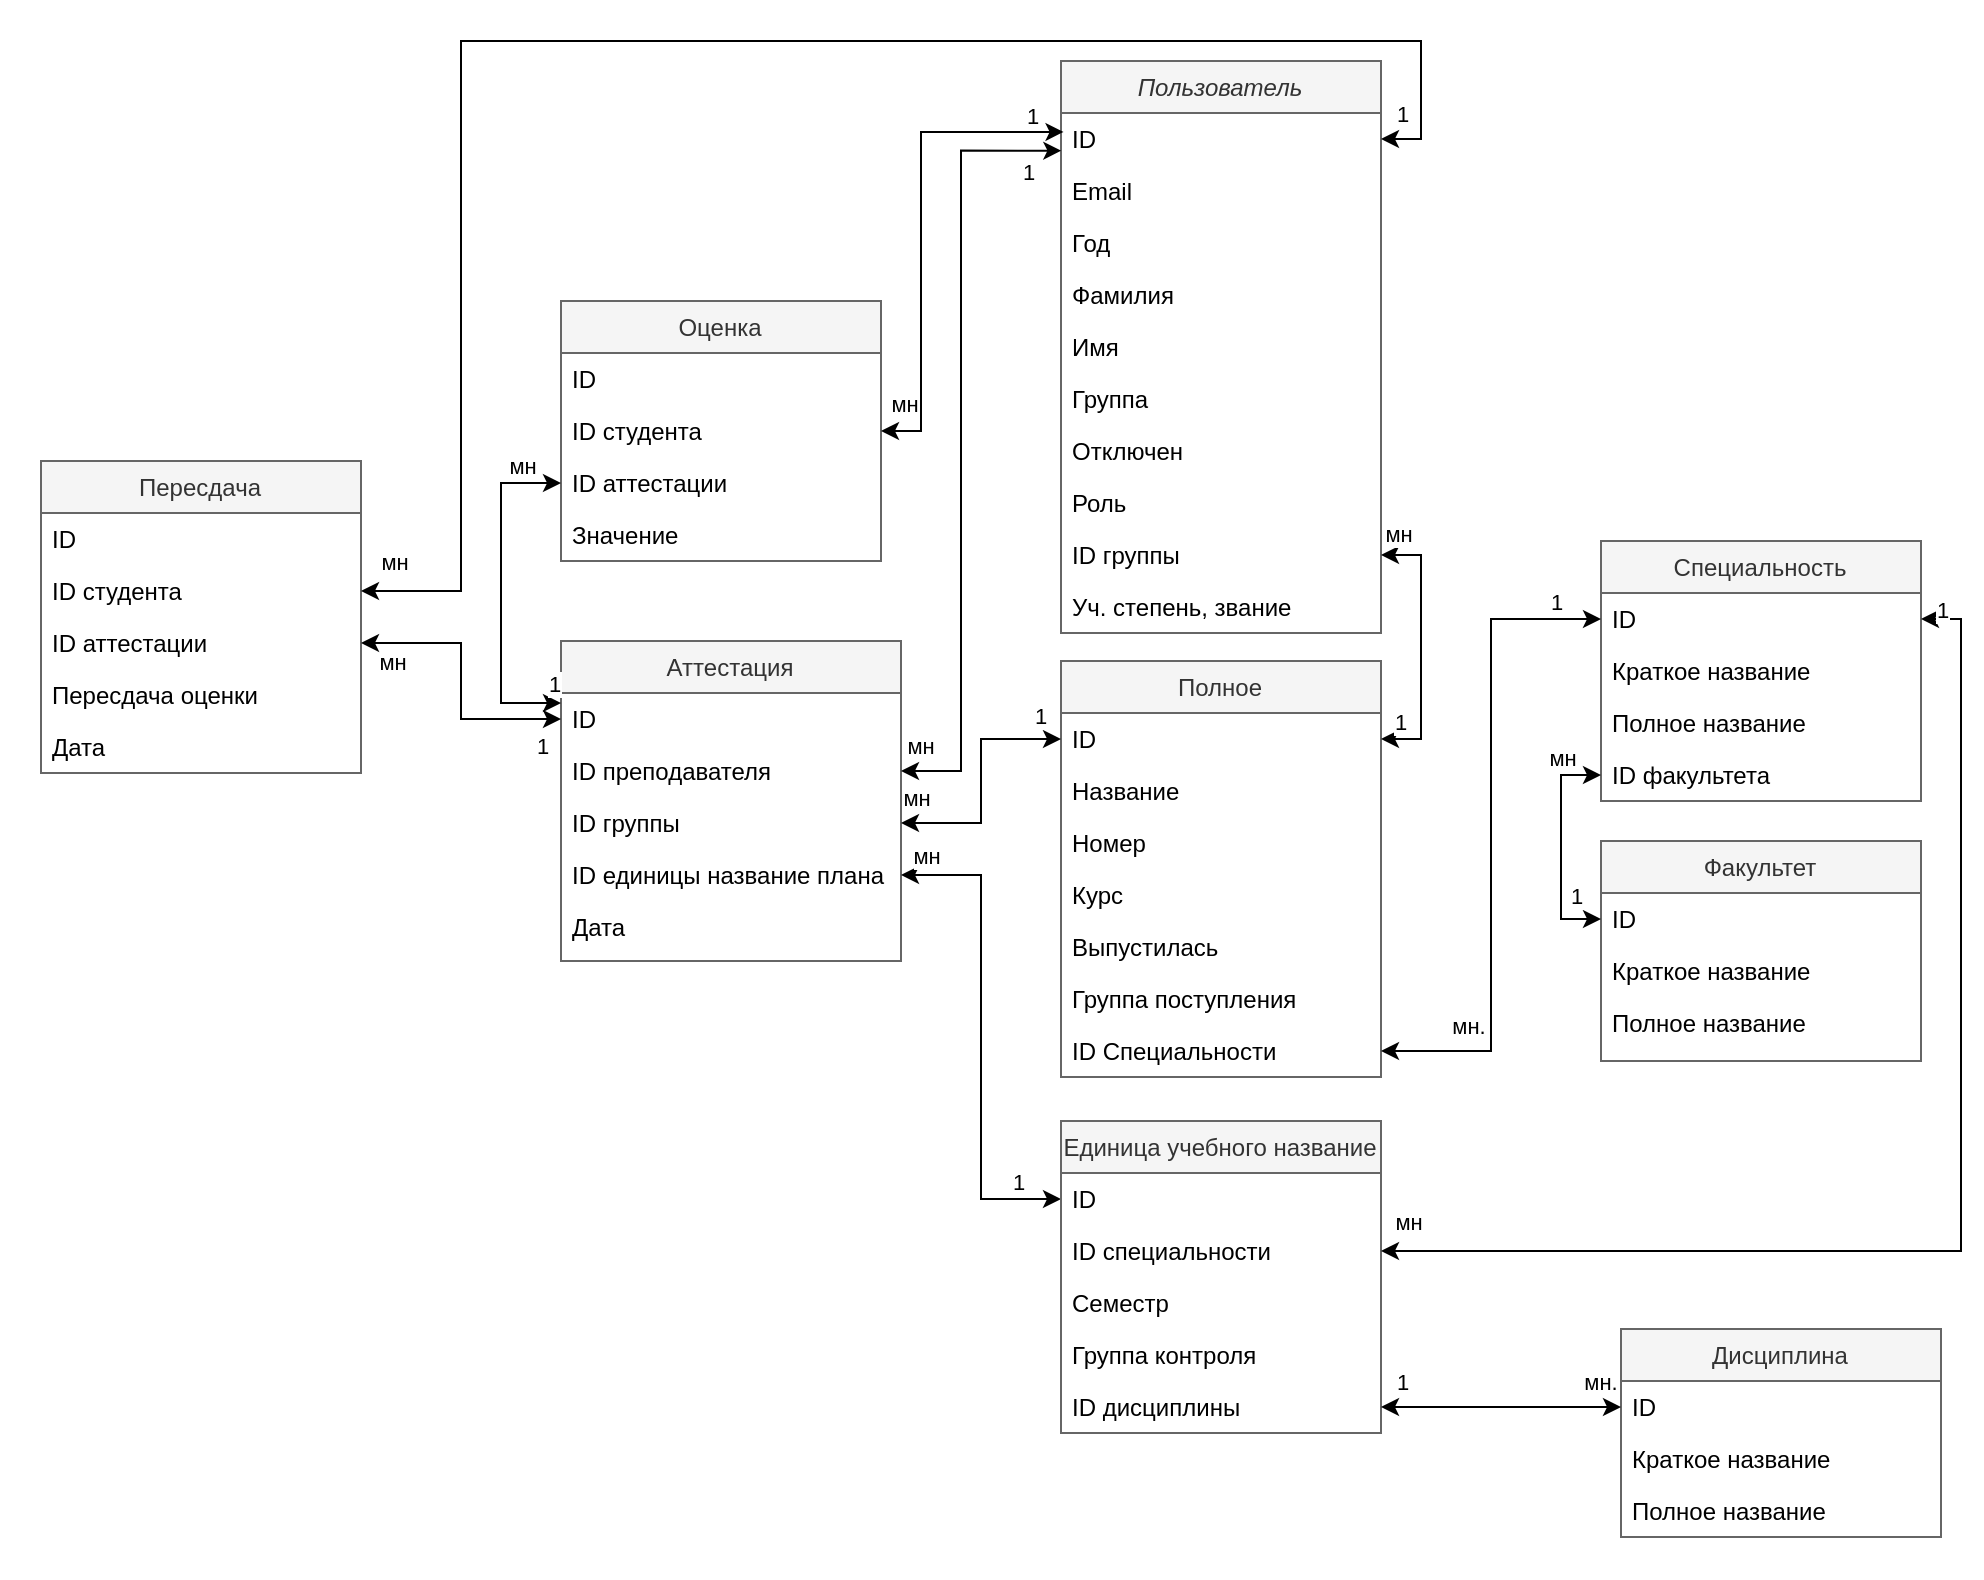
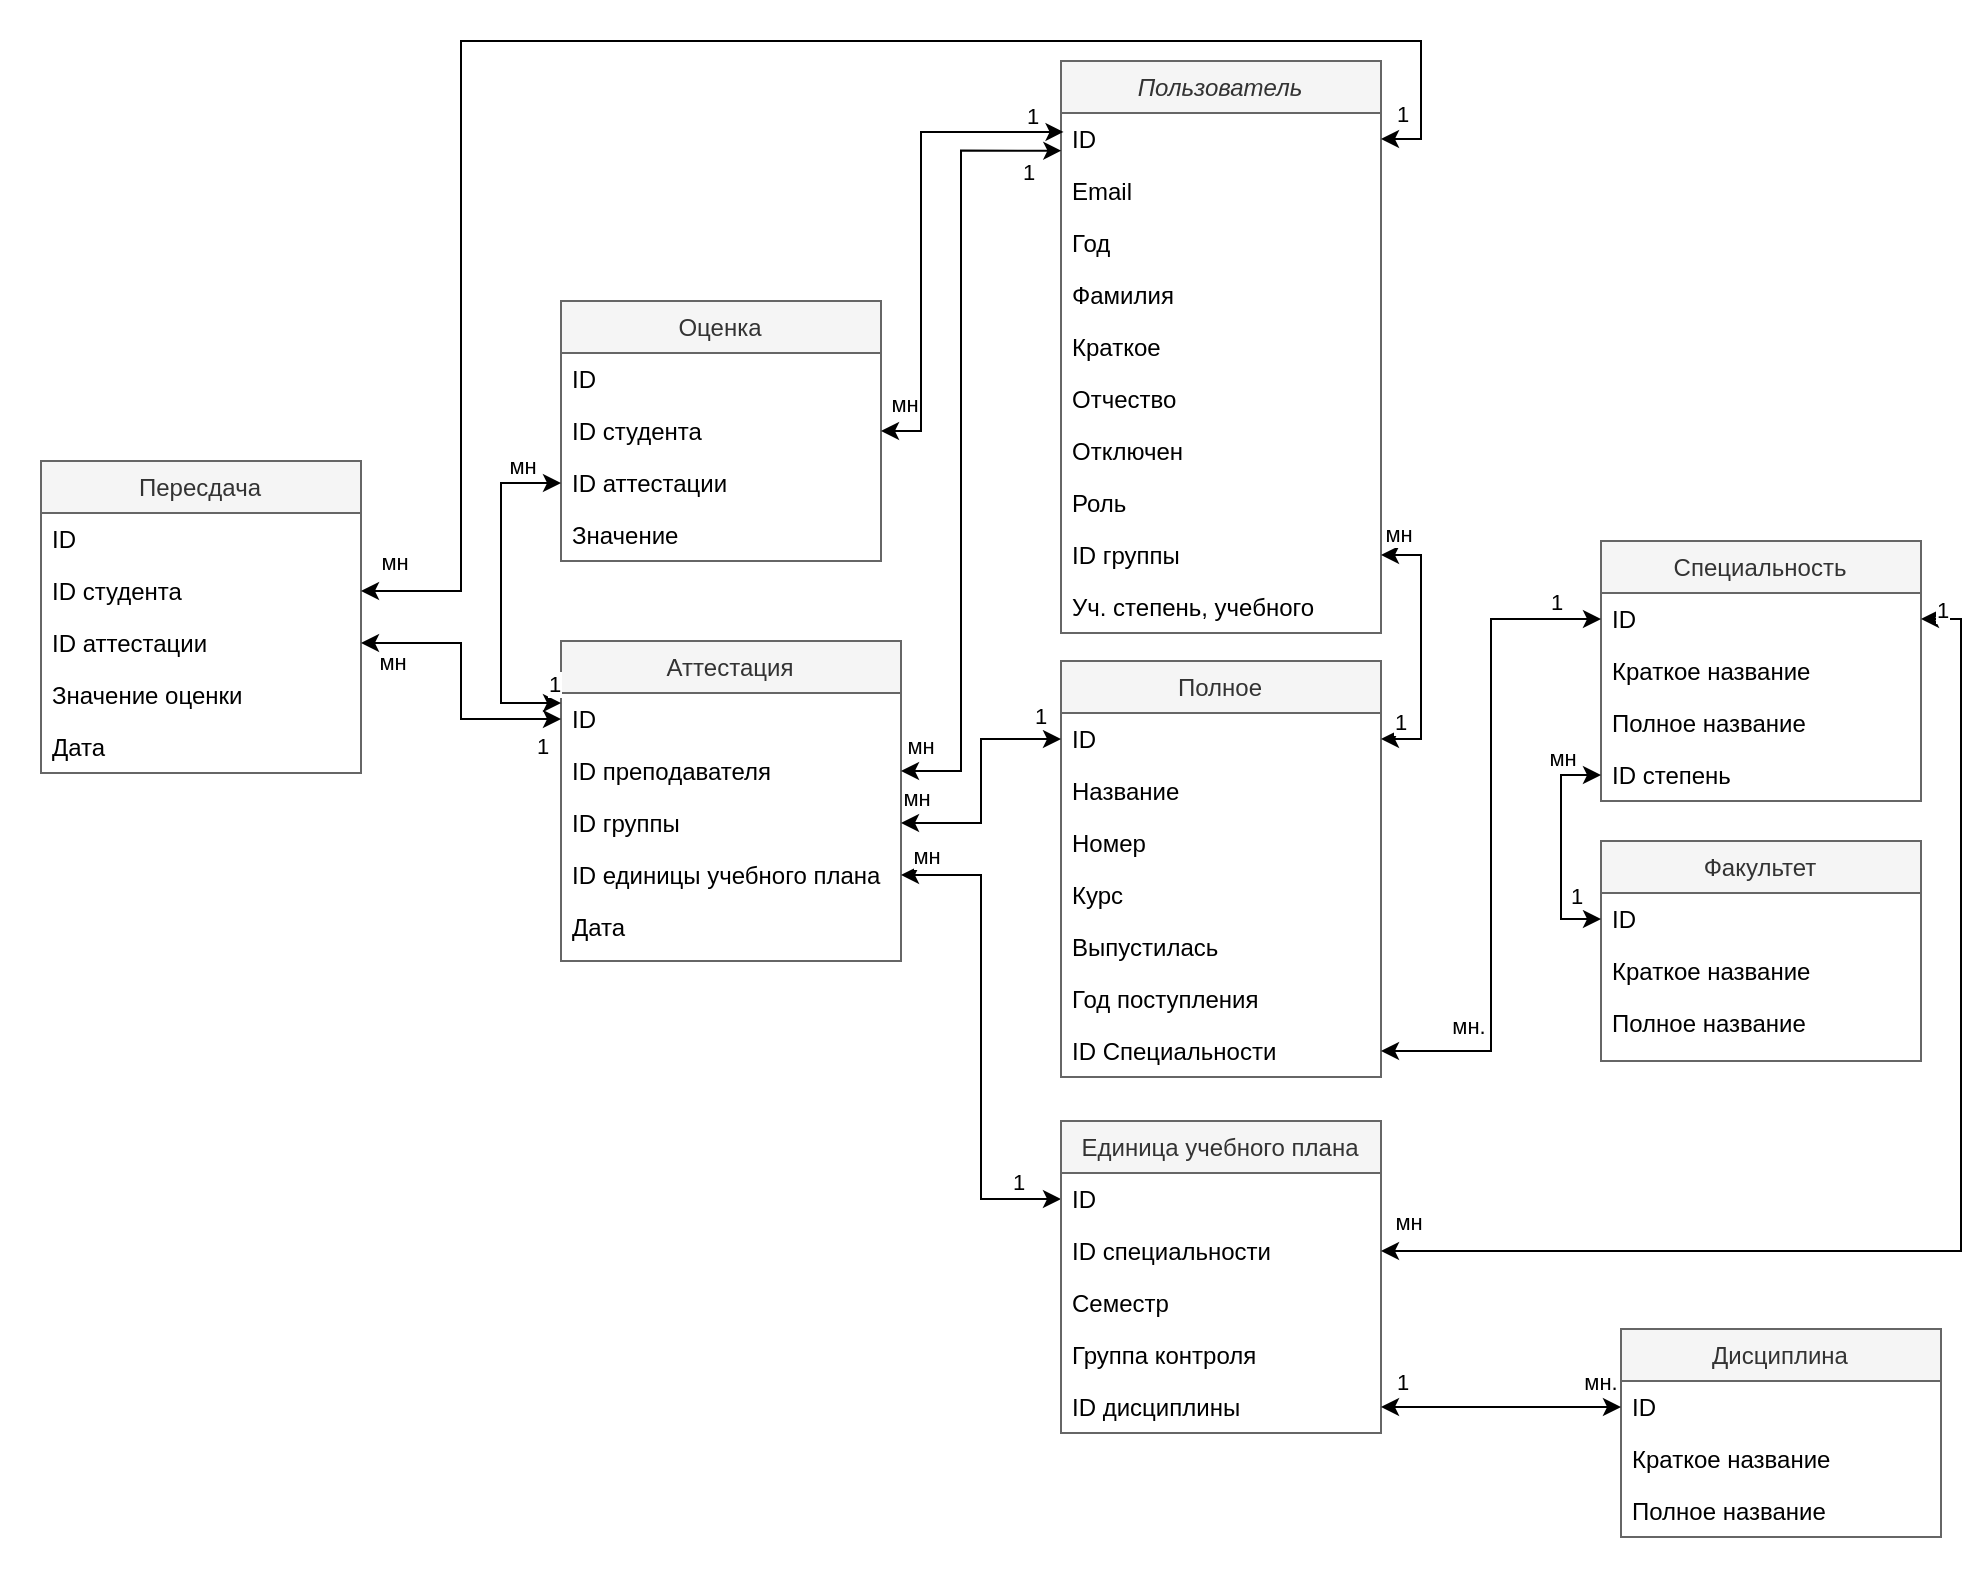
(1092, 348) -> (1119, 348)
(1112, 400) -> (1126, 400)
(1187, 608) -> (1201, 608)
(156, 696) -> (150, 696)
(1696, 776) -> (1676, 776)
(731, 876) -> (731, 876)
(1190, 1000) -> (1170, 1000)
(1220, 1148) -> (1220, 1148)
